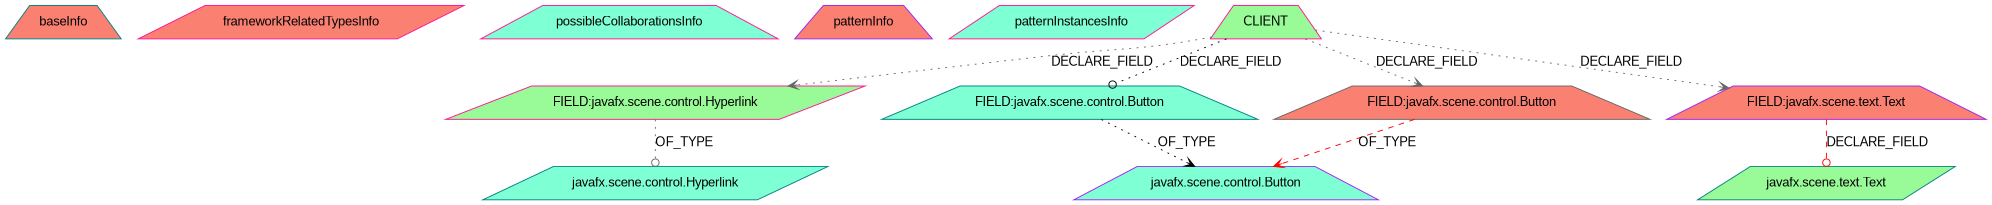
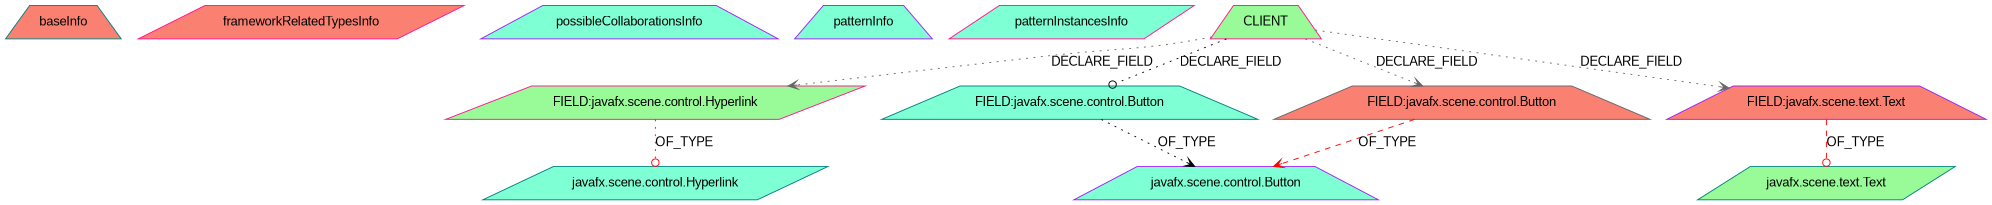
(629, 22) -> (629, 22)
(863, 22) -> (863, 22)
(655, 139) -> (655, 139)
(1877, 143) -> (1856, 143)
